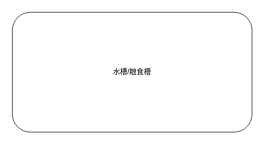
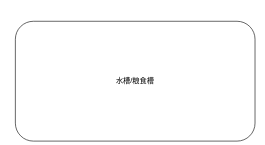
(132, 72) -> (135, 81)
